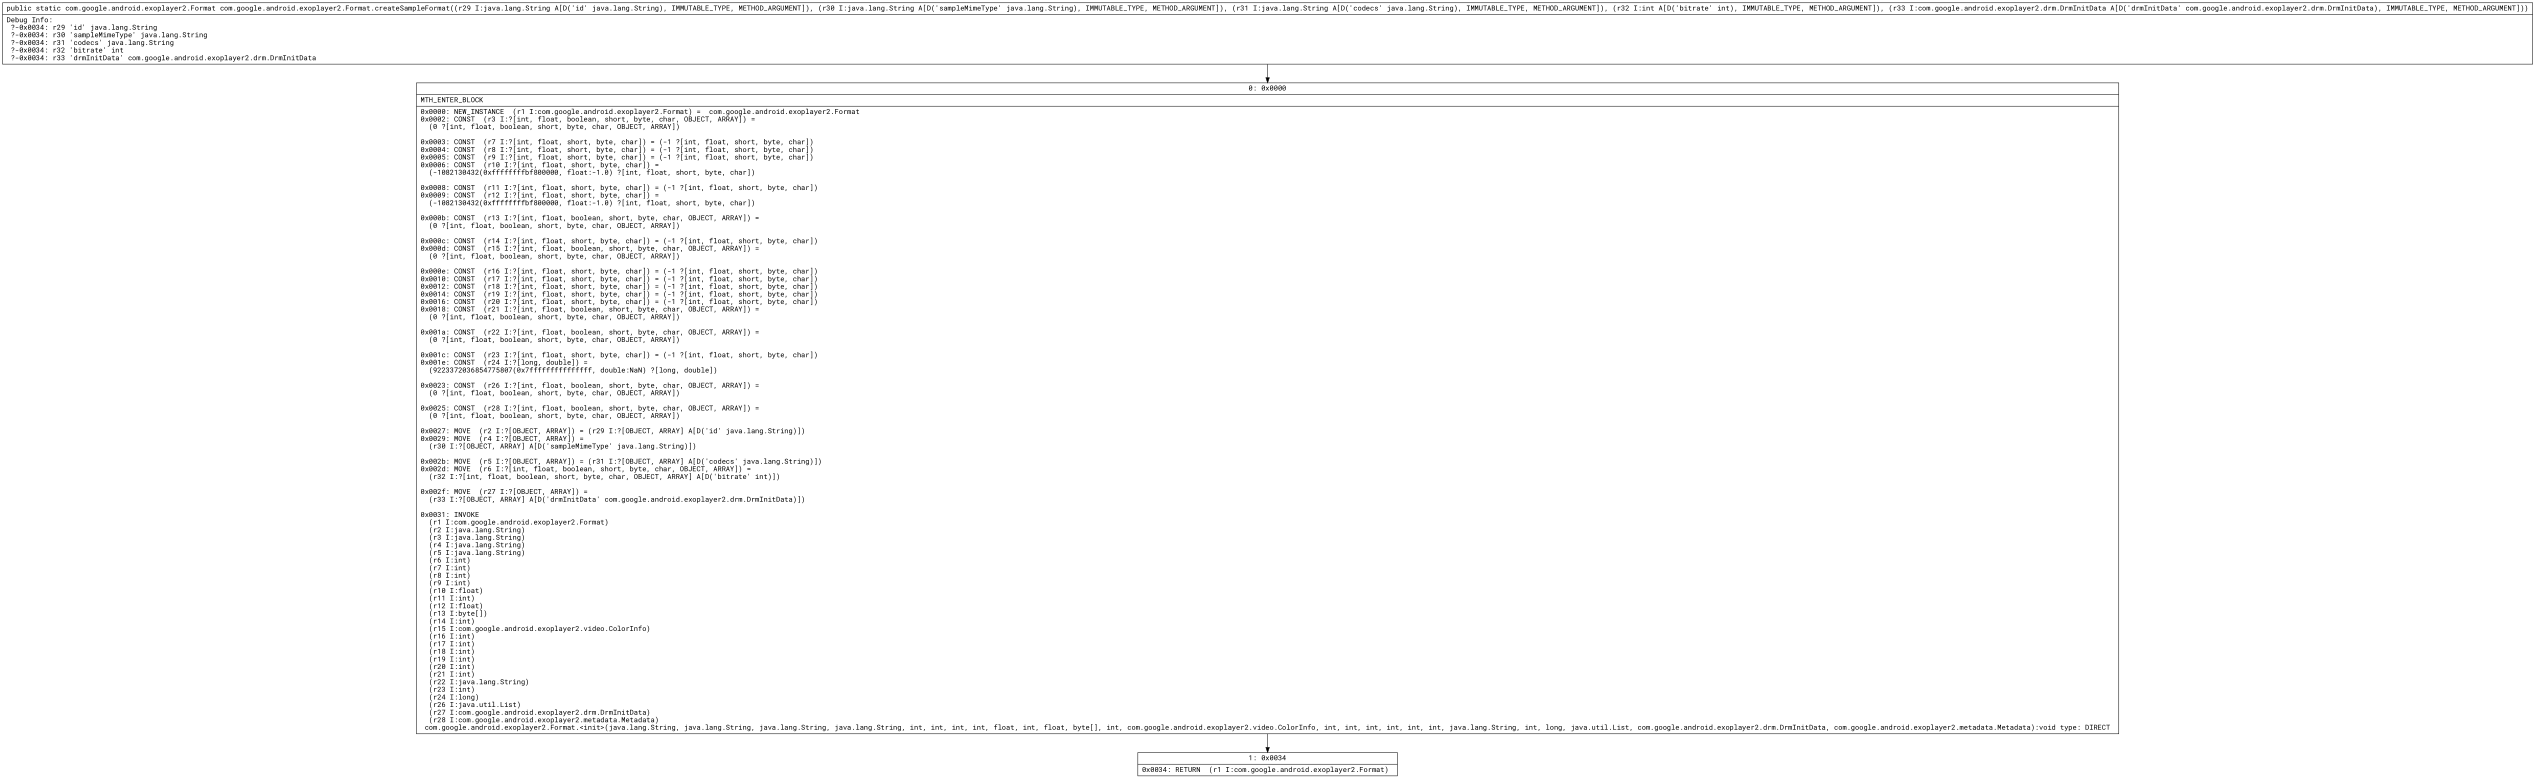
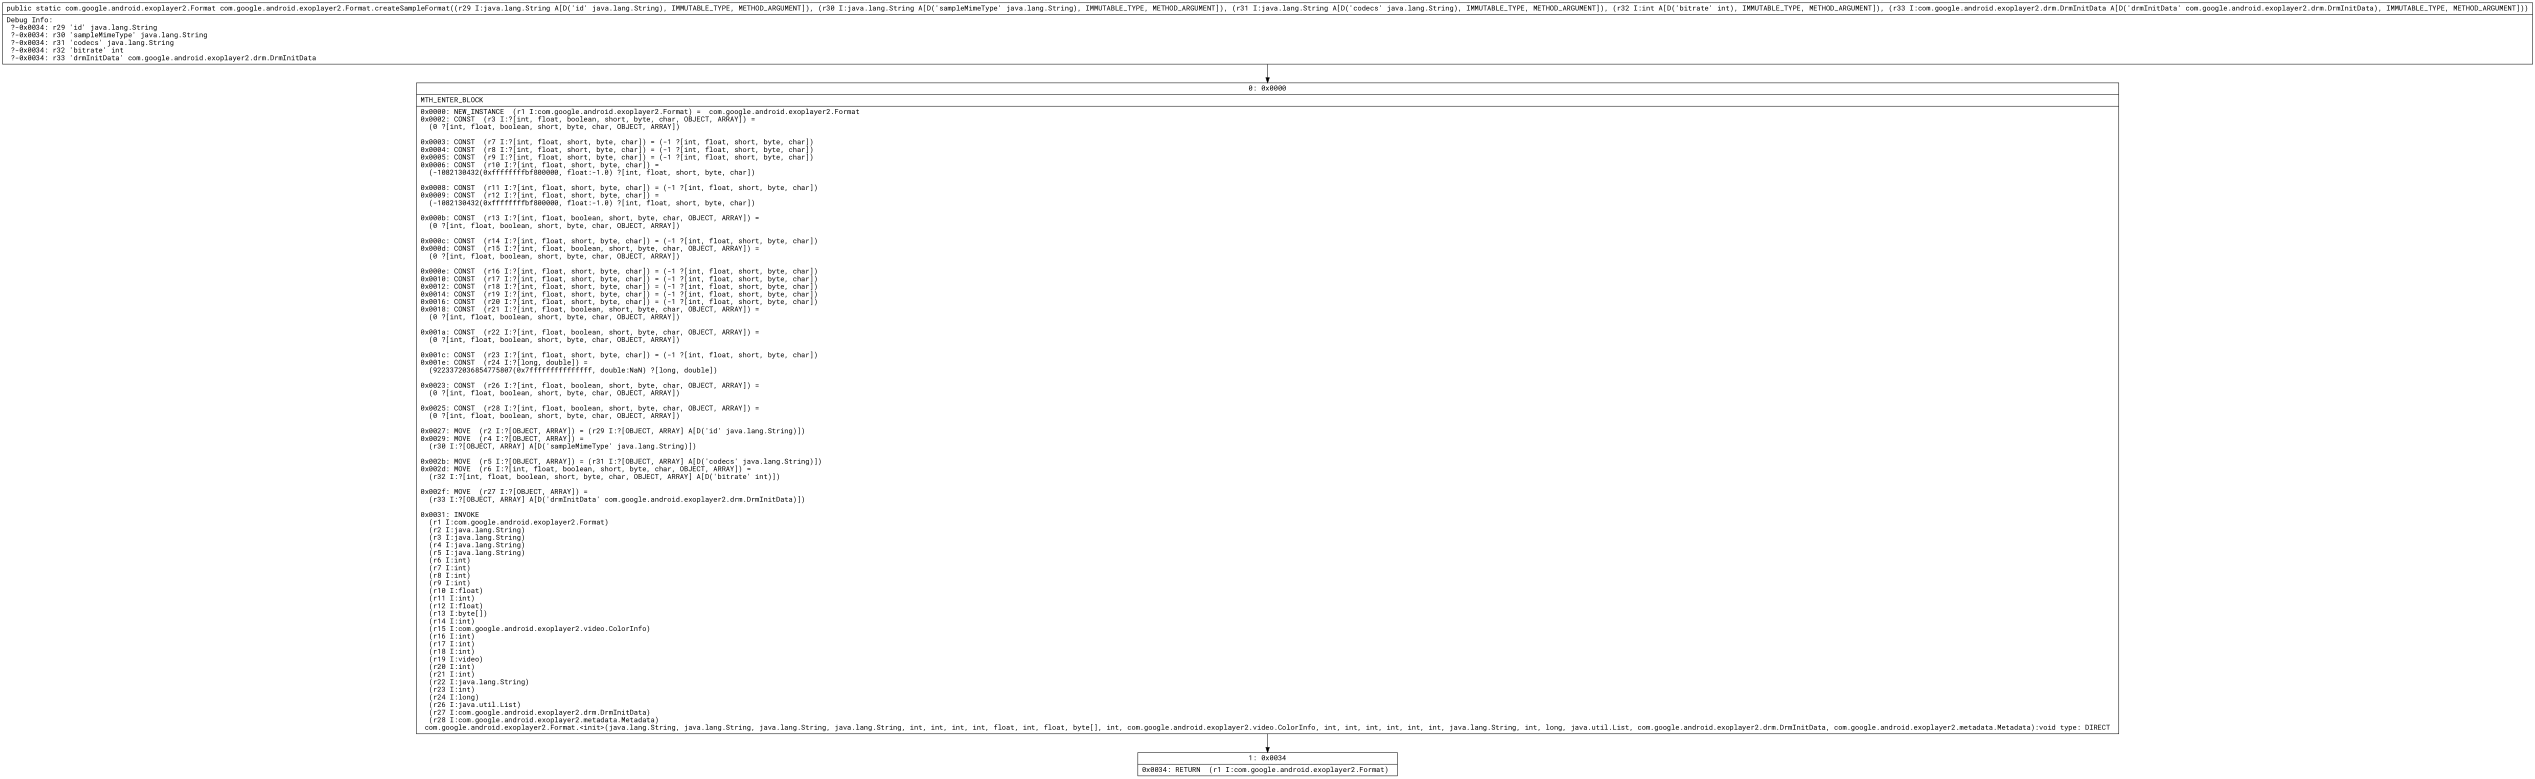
(448, 659) -> (452, 659)
